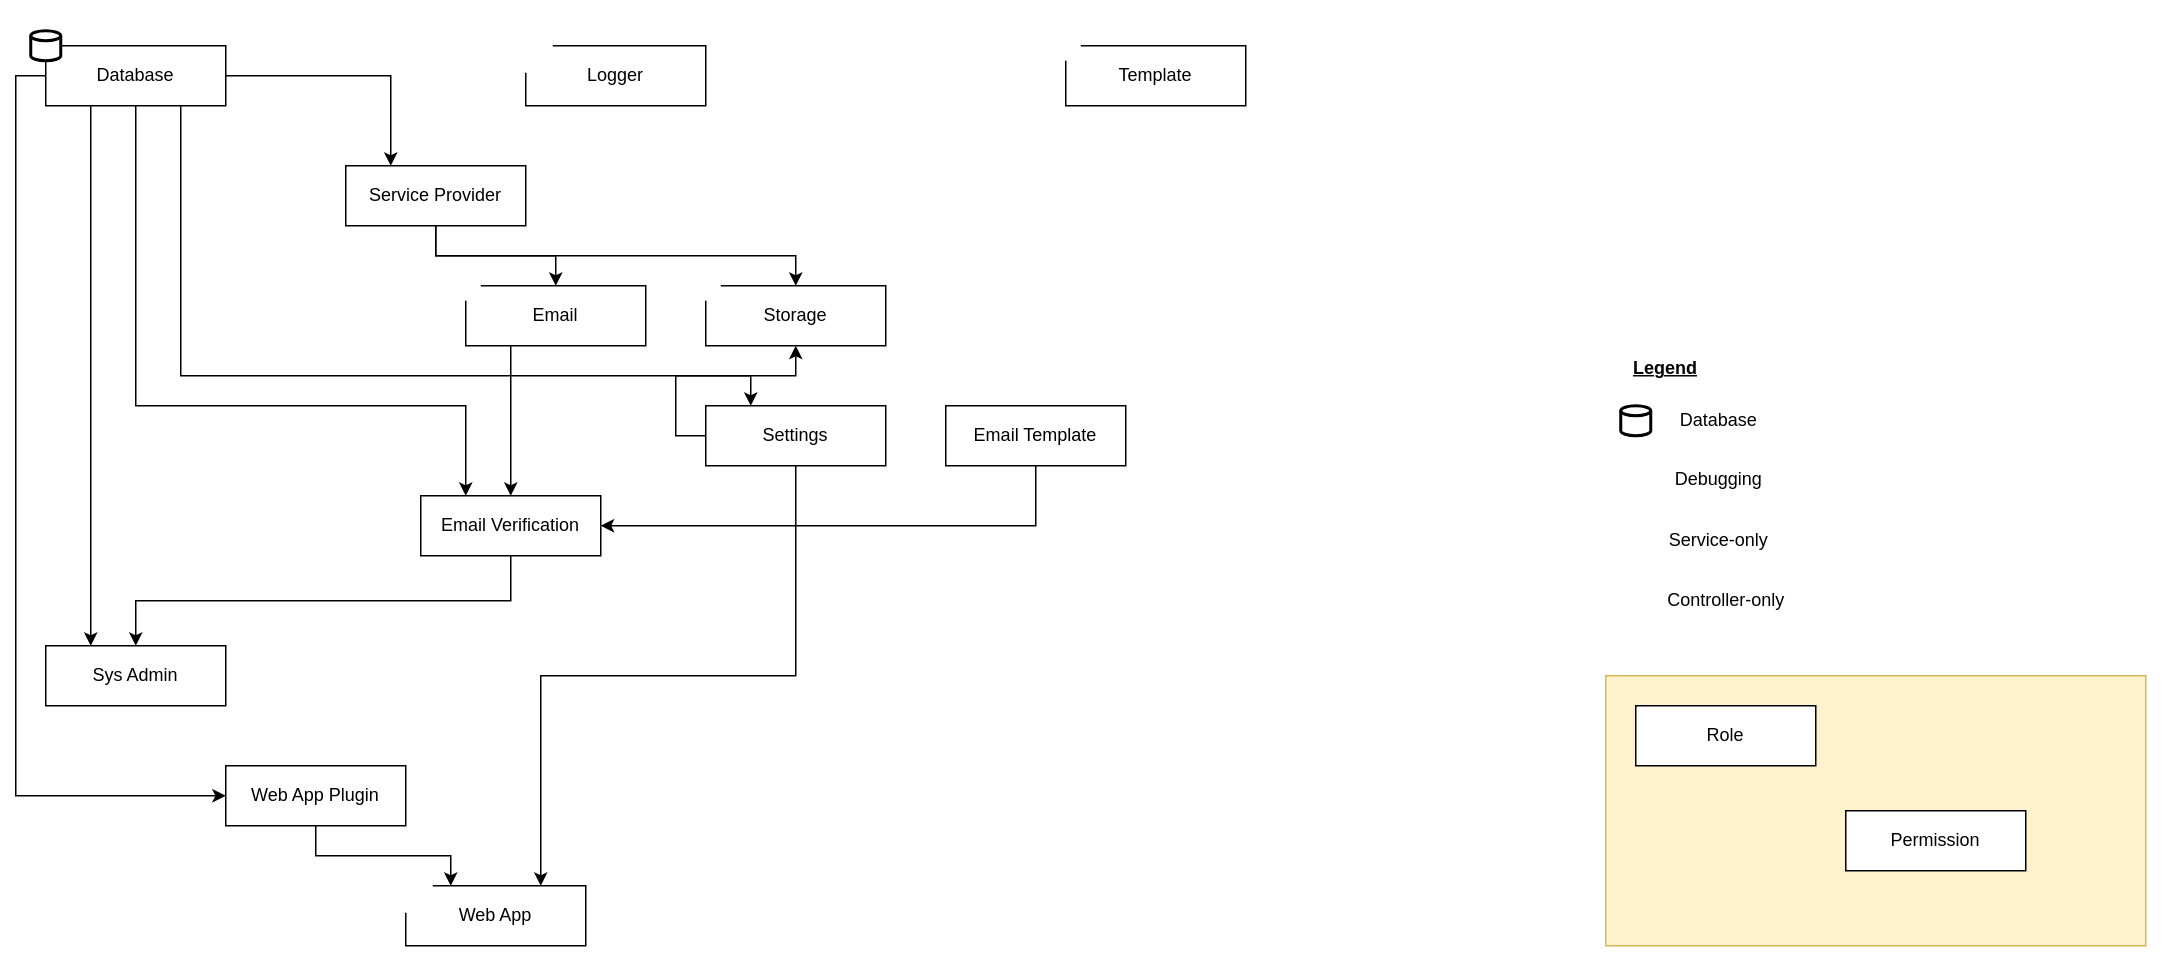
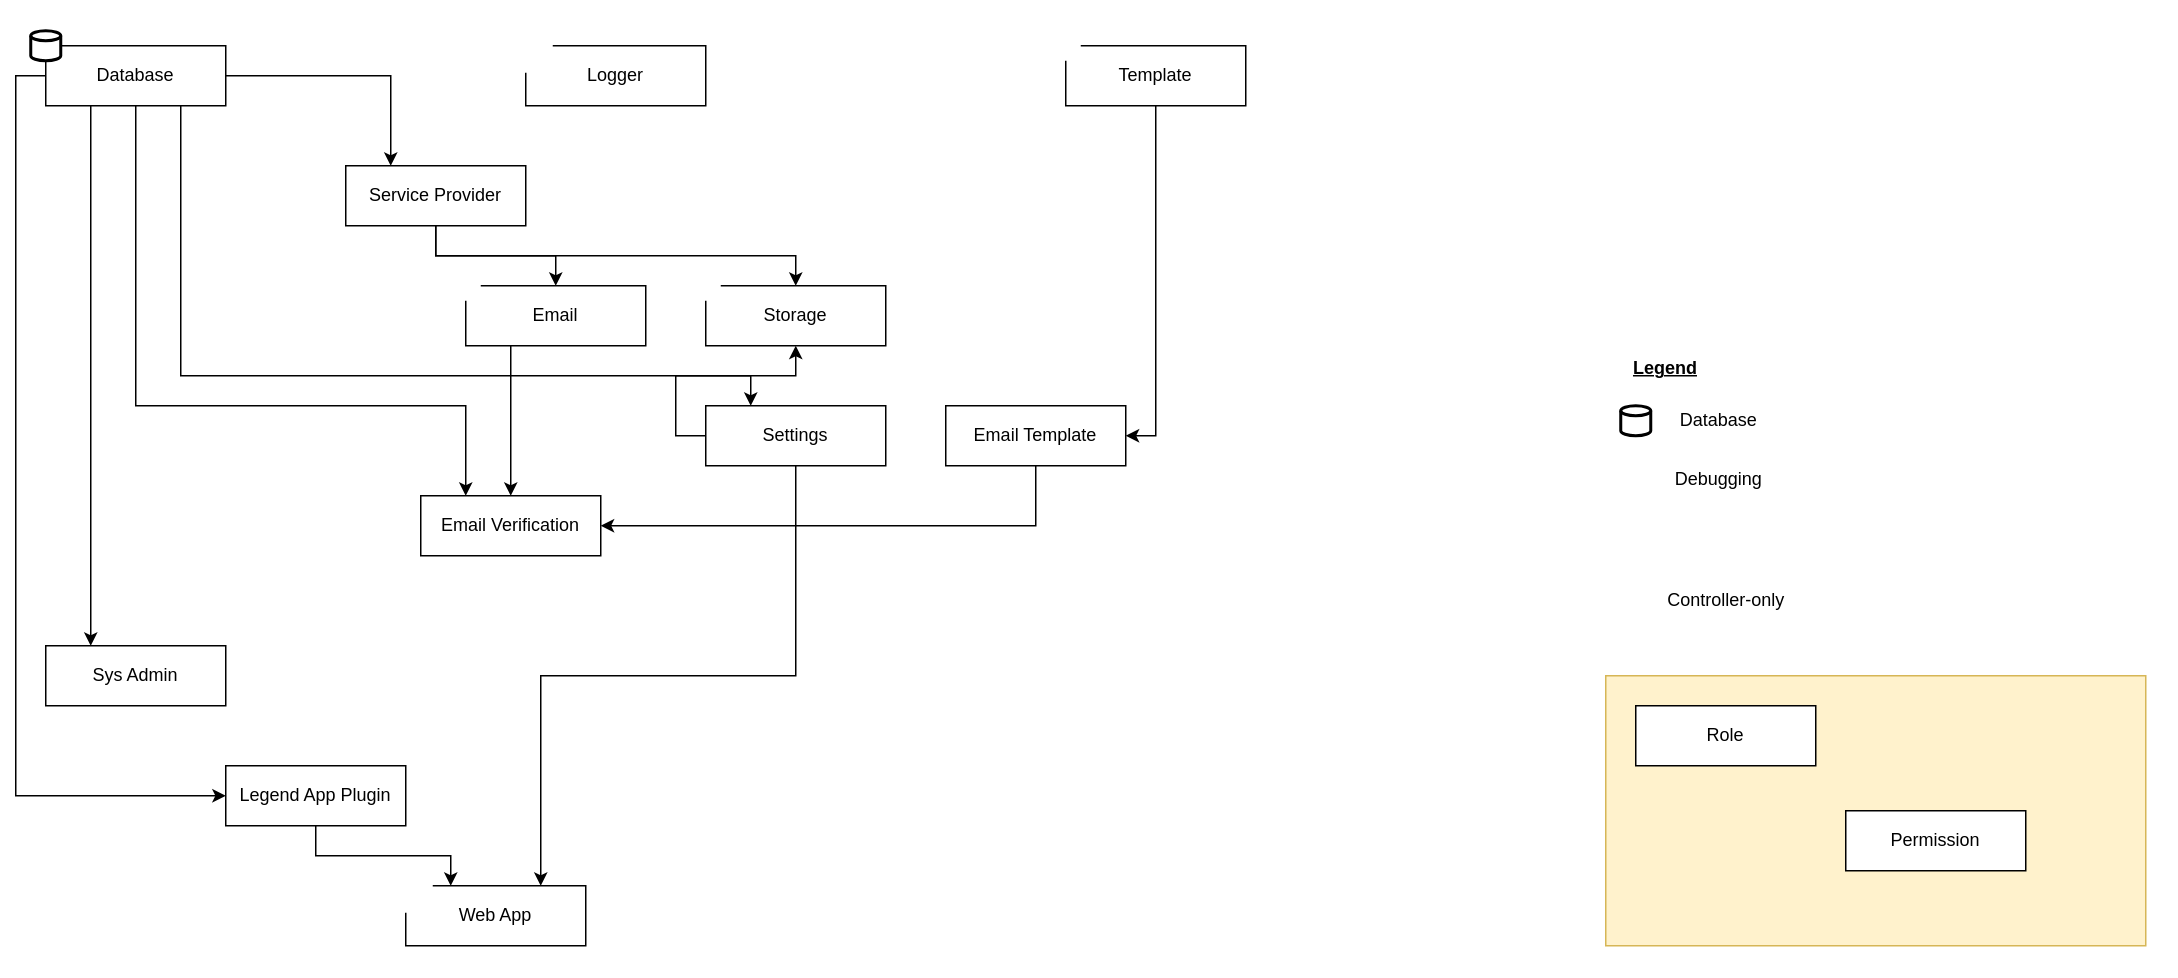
none -> (1156, 281)
(1718, 541) -> none
(329, 601) -> none
(316, 796) -> (316, 796)
